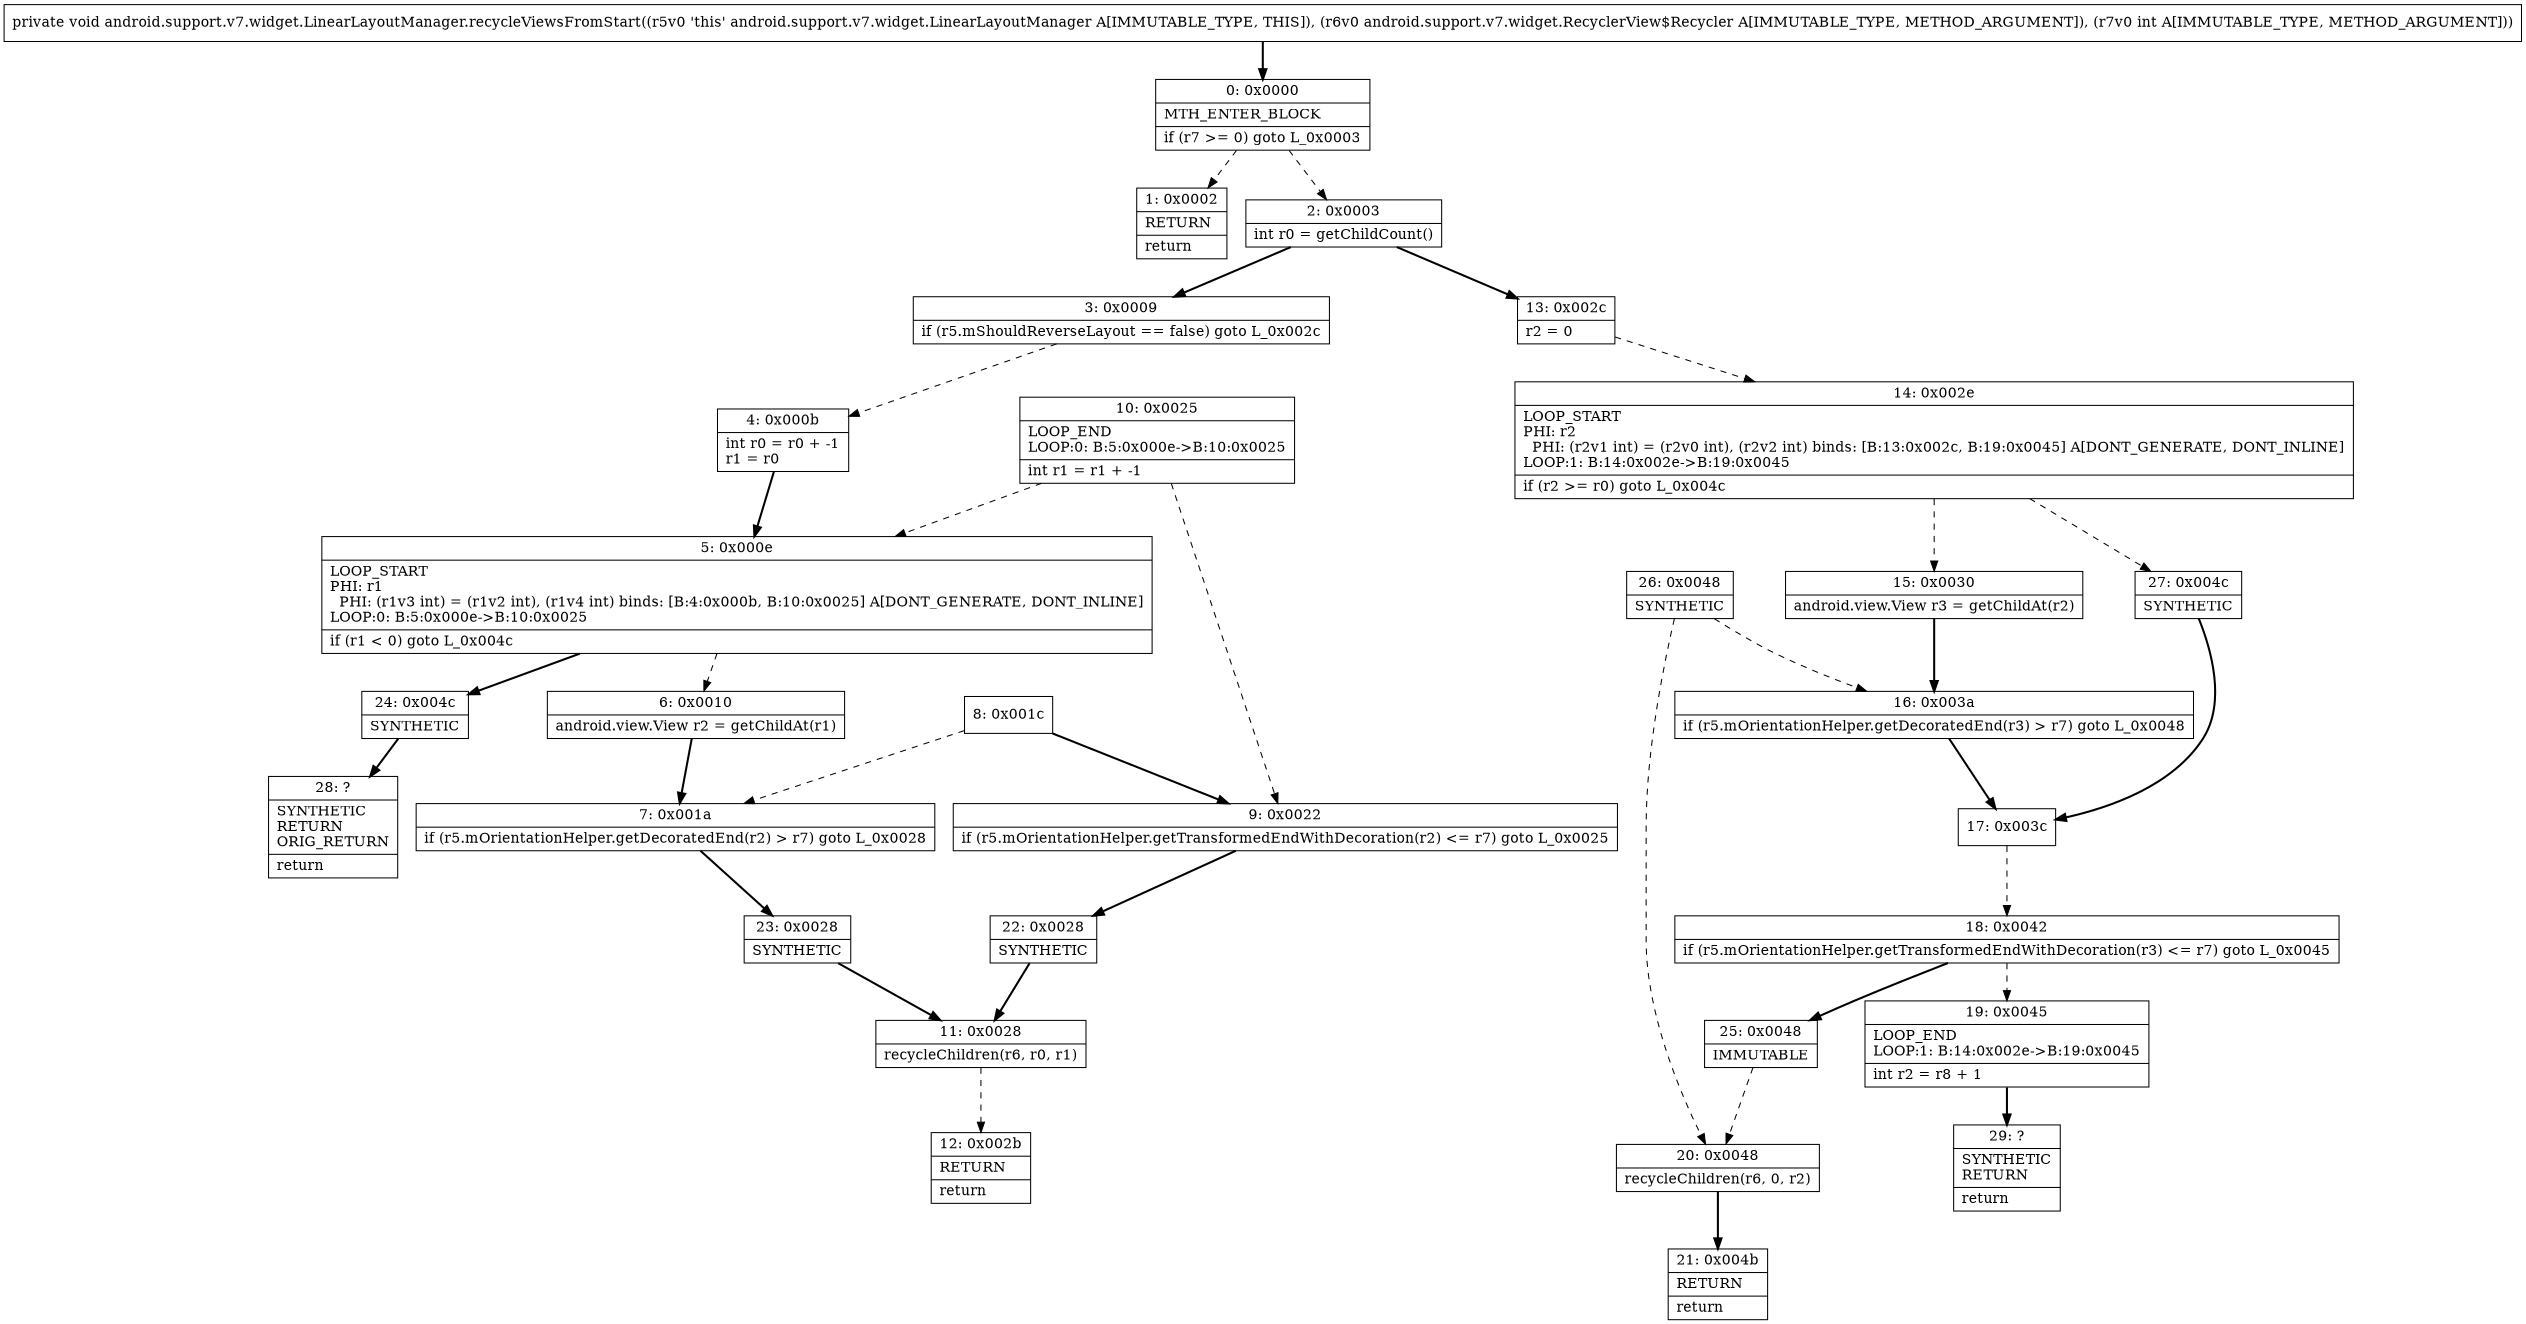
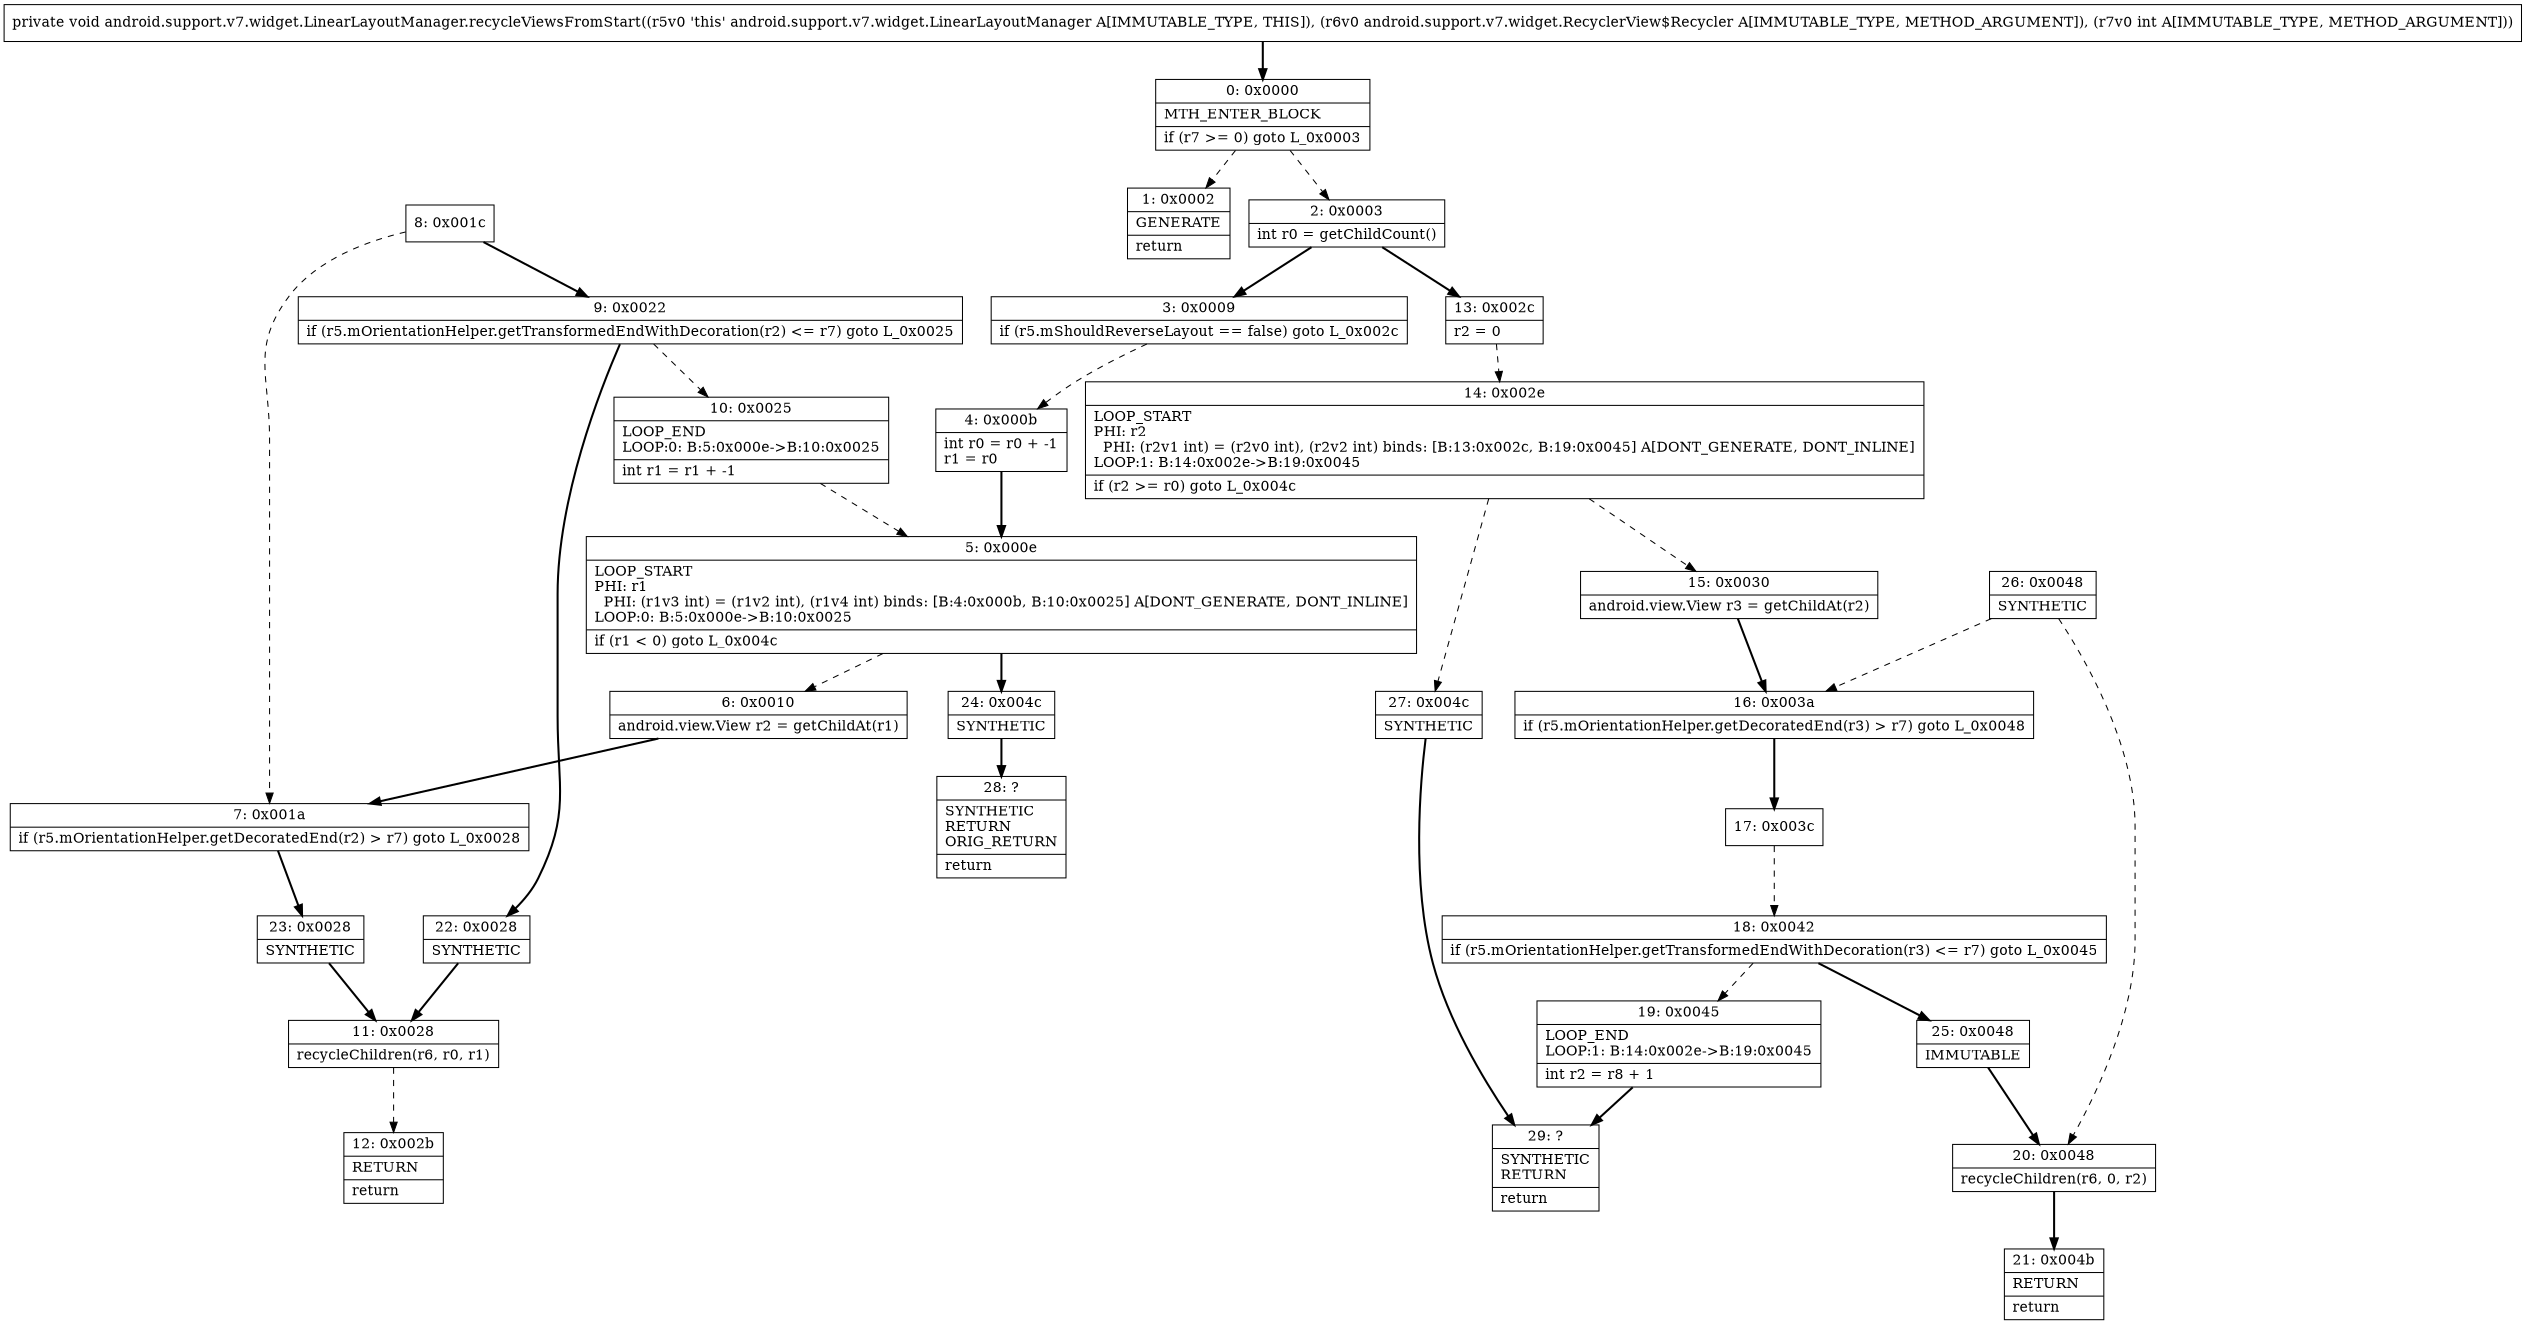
(1178, 223) -> (1179, 223)
(1223, 639) -> (677, 367)
(2191, 754) -> (1427, 937)
(1741, 1101) -> (2011, 1101)
